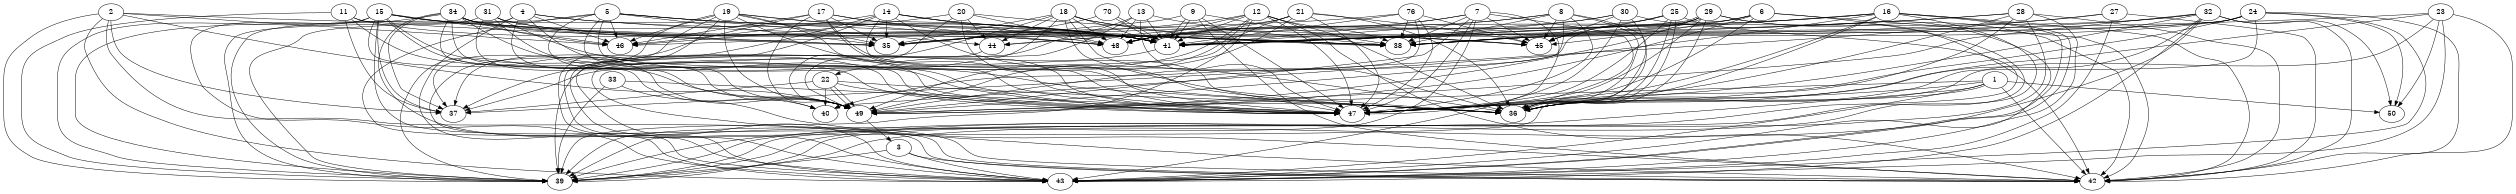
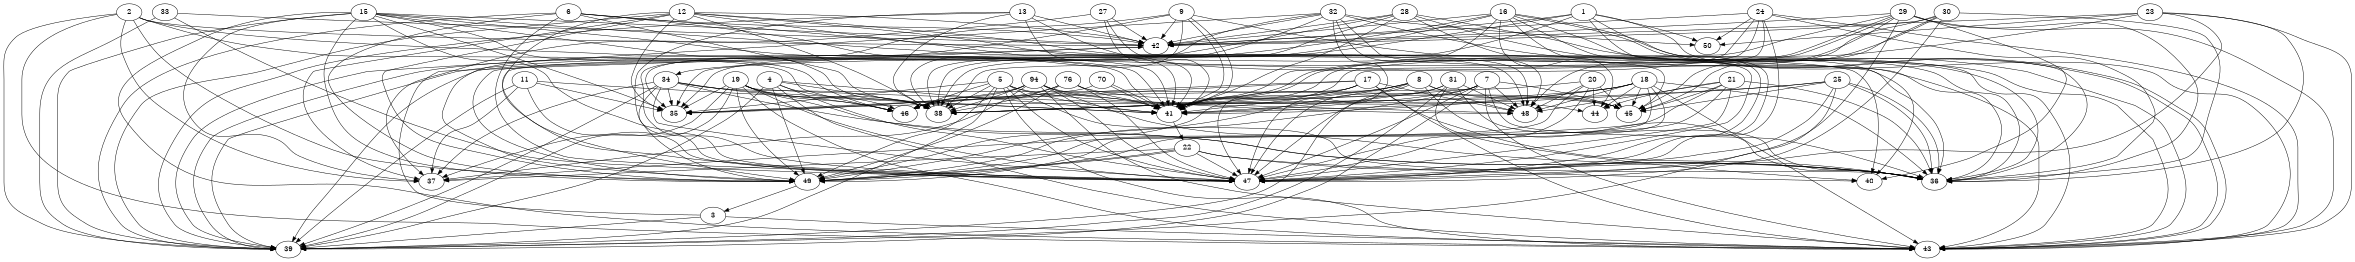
(887, 12) -> (1034, 80)
(604, 111) -> (1983, 88)
(1119, 165) -> (911, 56)
